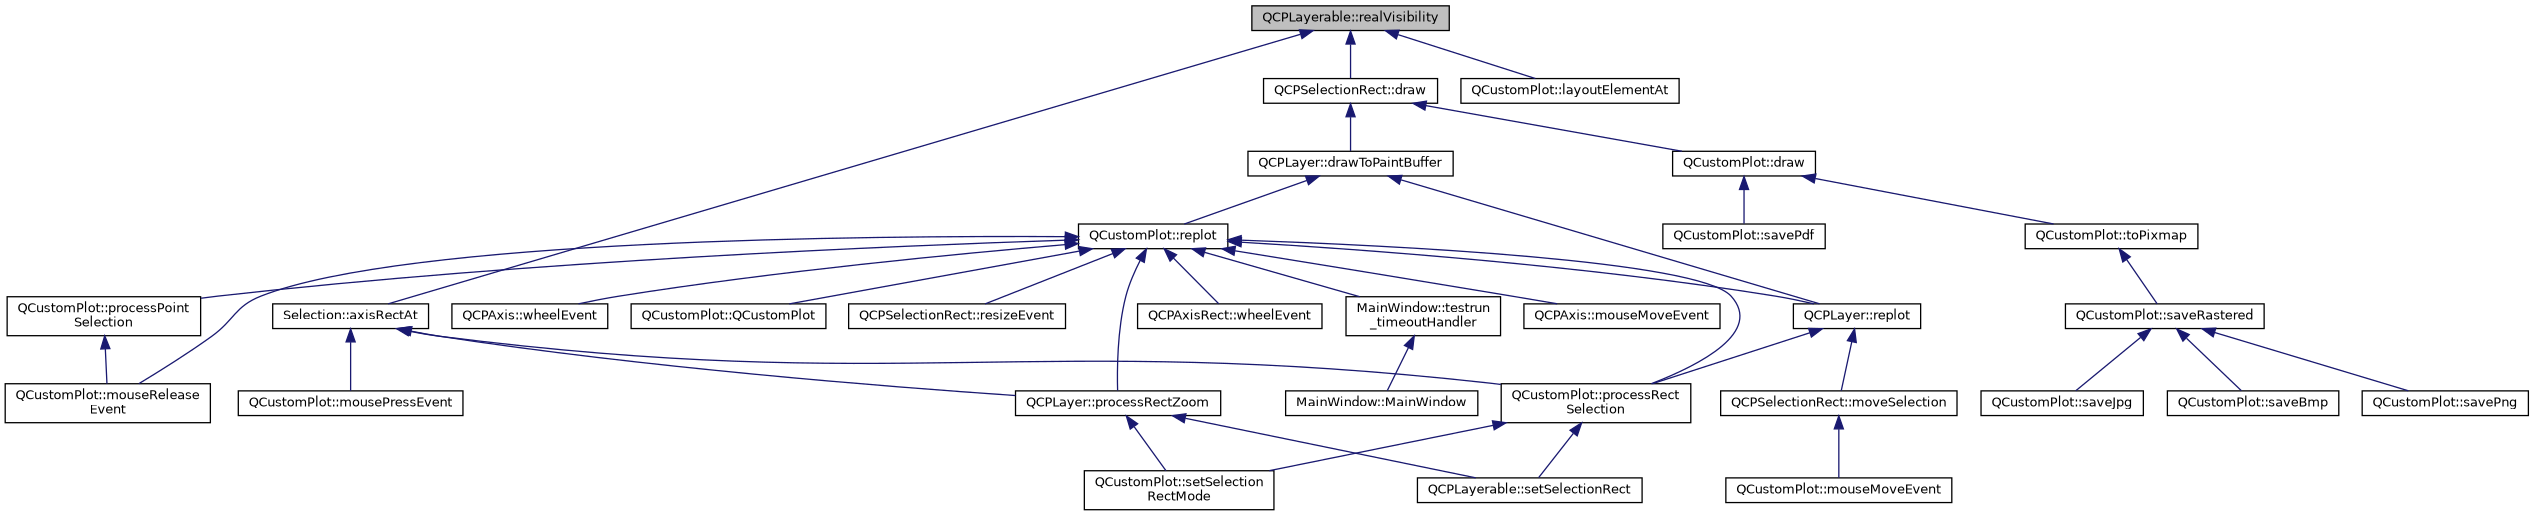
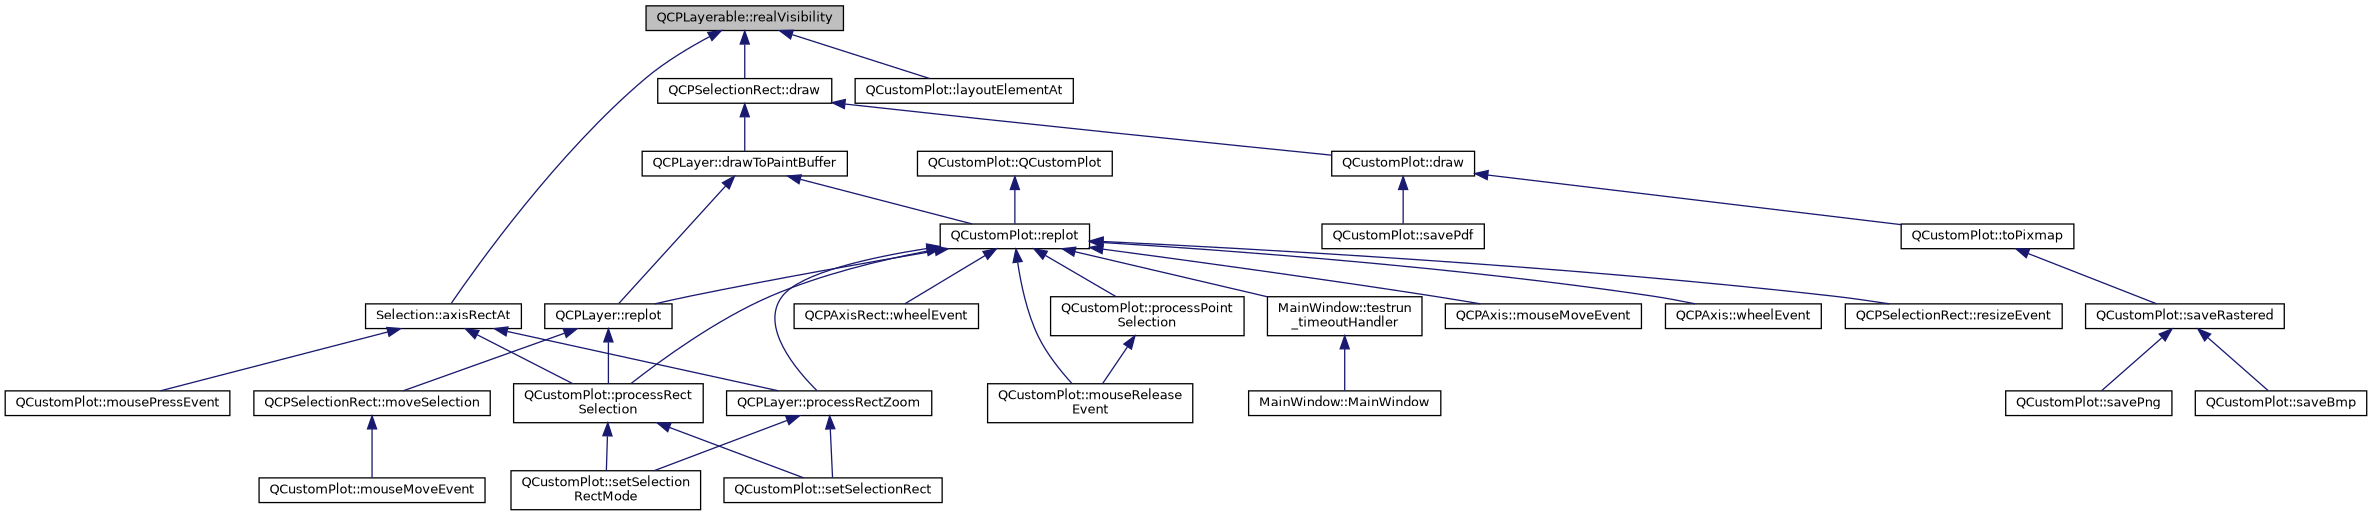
(934, 277) -> (1015, 207)
(2062, 403) -> none
(1530, 490) -> (833, 490)
